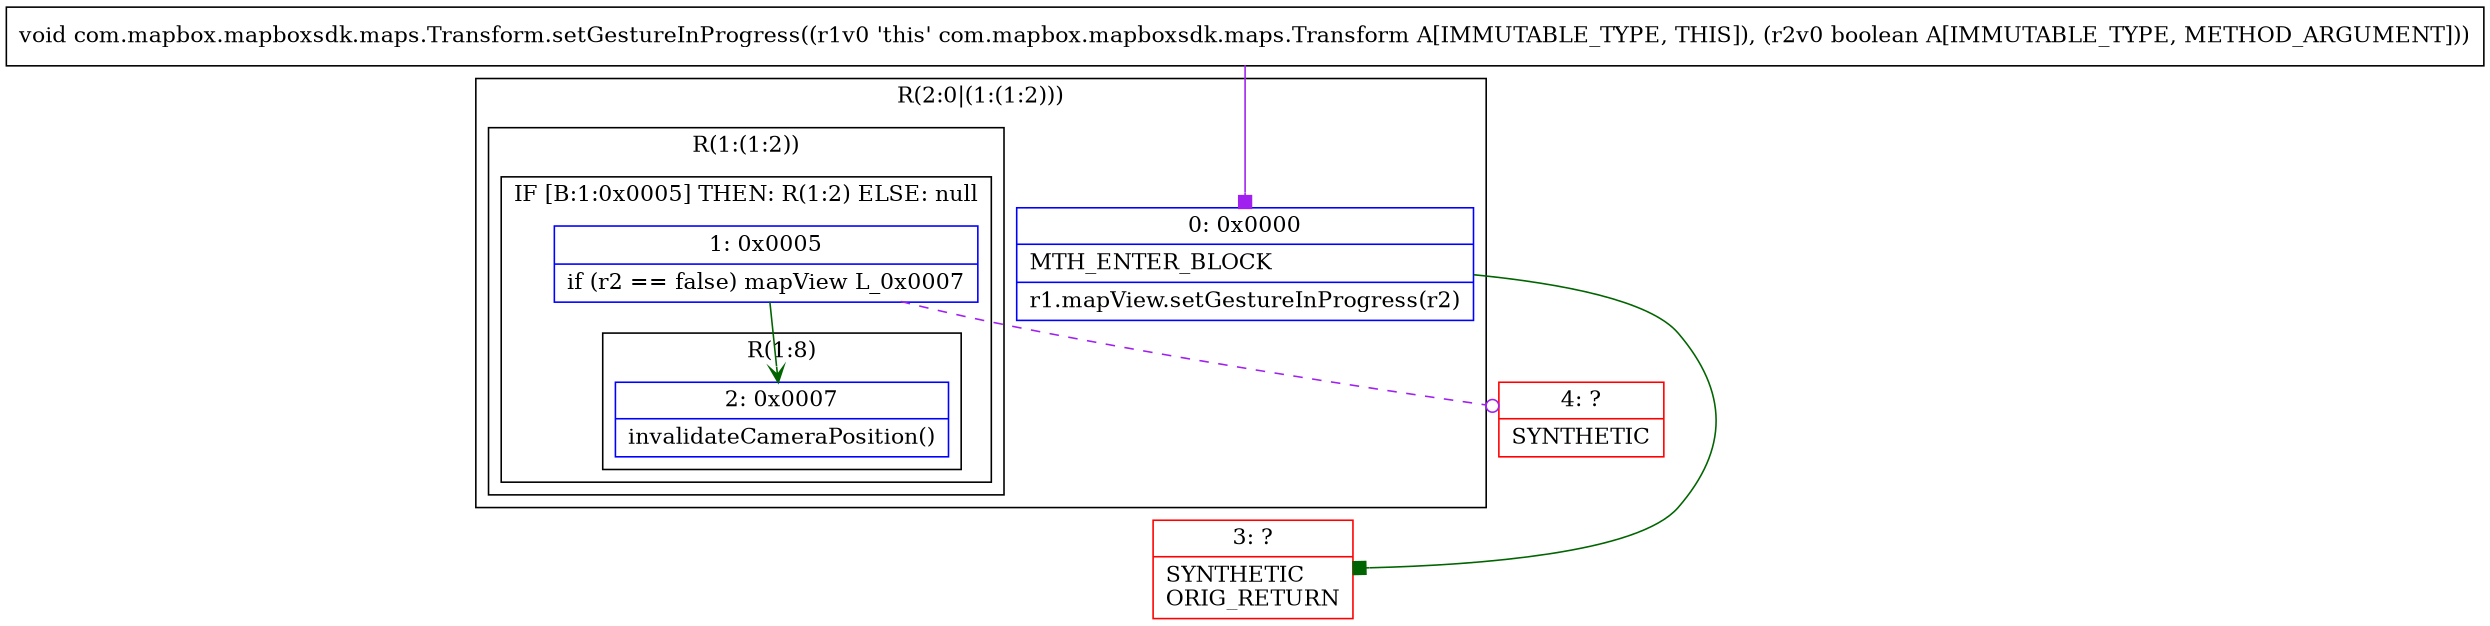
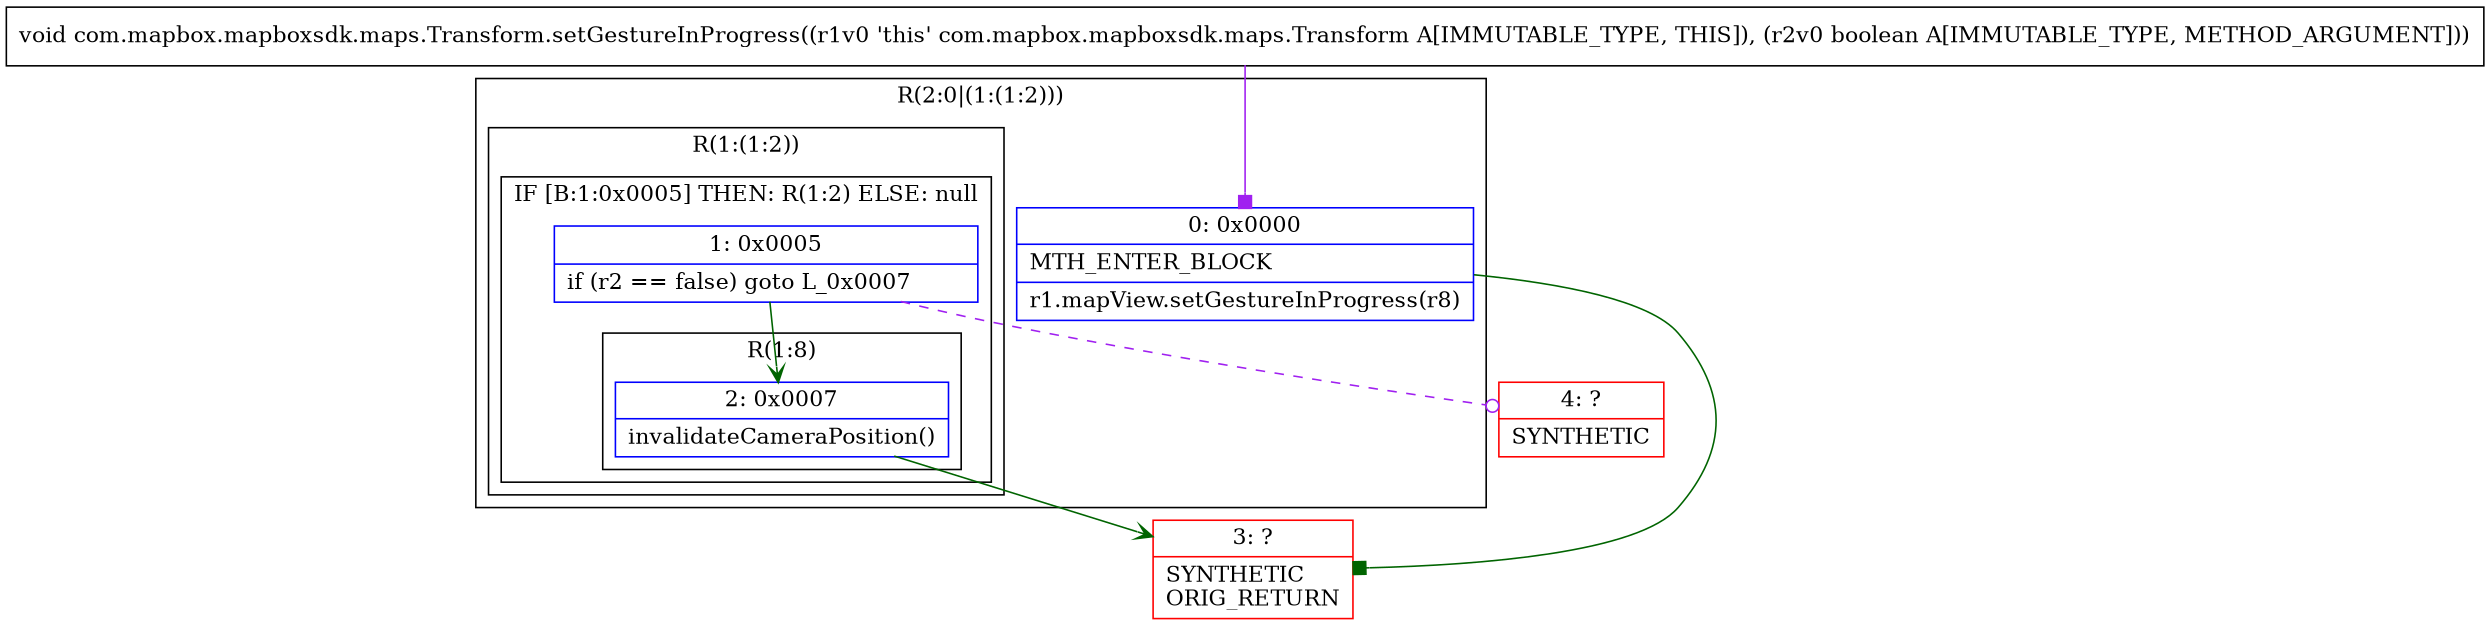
(766, 282) -> (739, 282)
(1245, 301) -> (1245, 301)
none -> (1016, 494)
